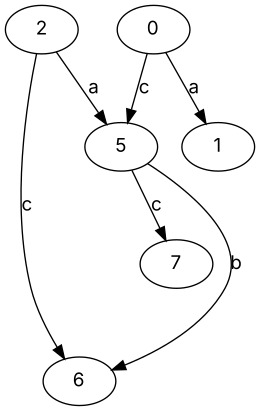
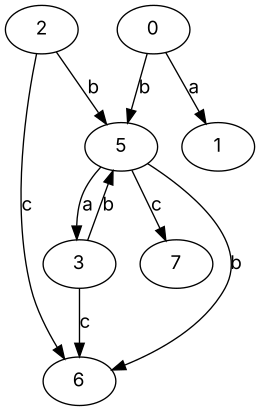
(94, 88) -> (94, 88)
(145, 88) -> (145, 88)
none -> (79, 264)
